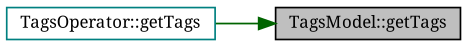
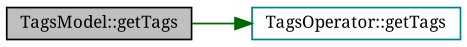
(237, 24) -> (213, 24)
